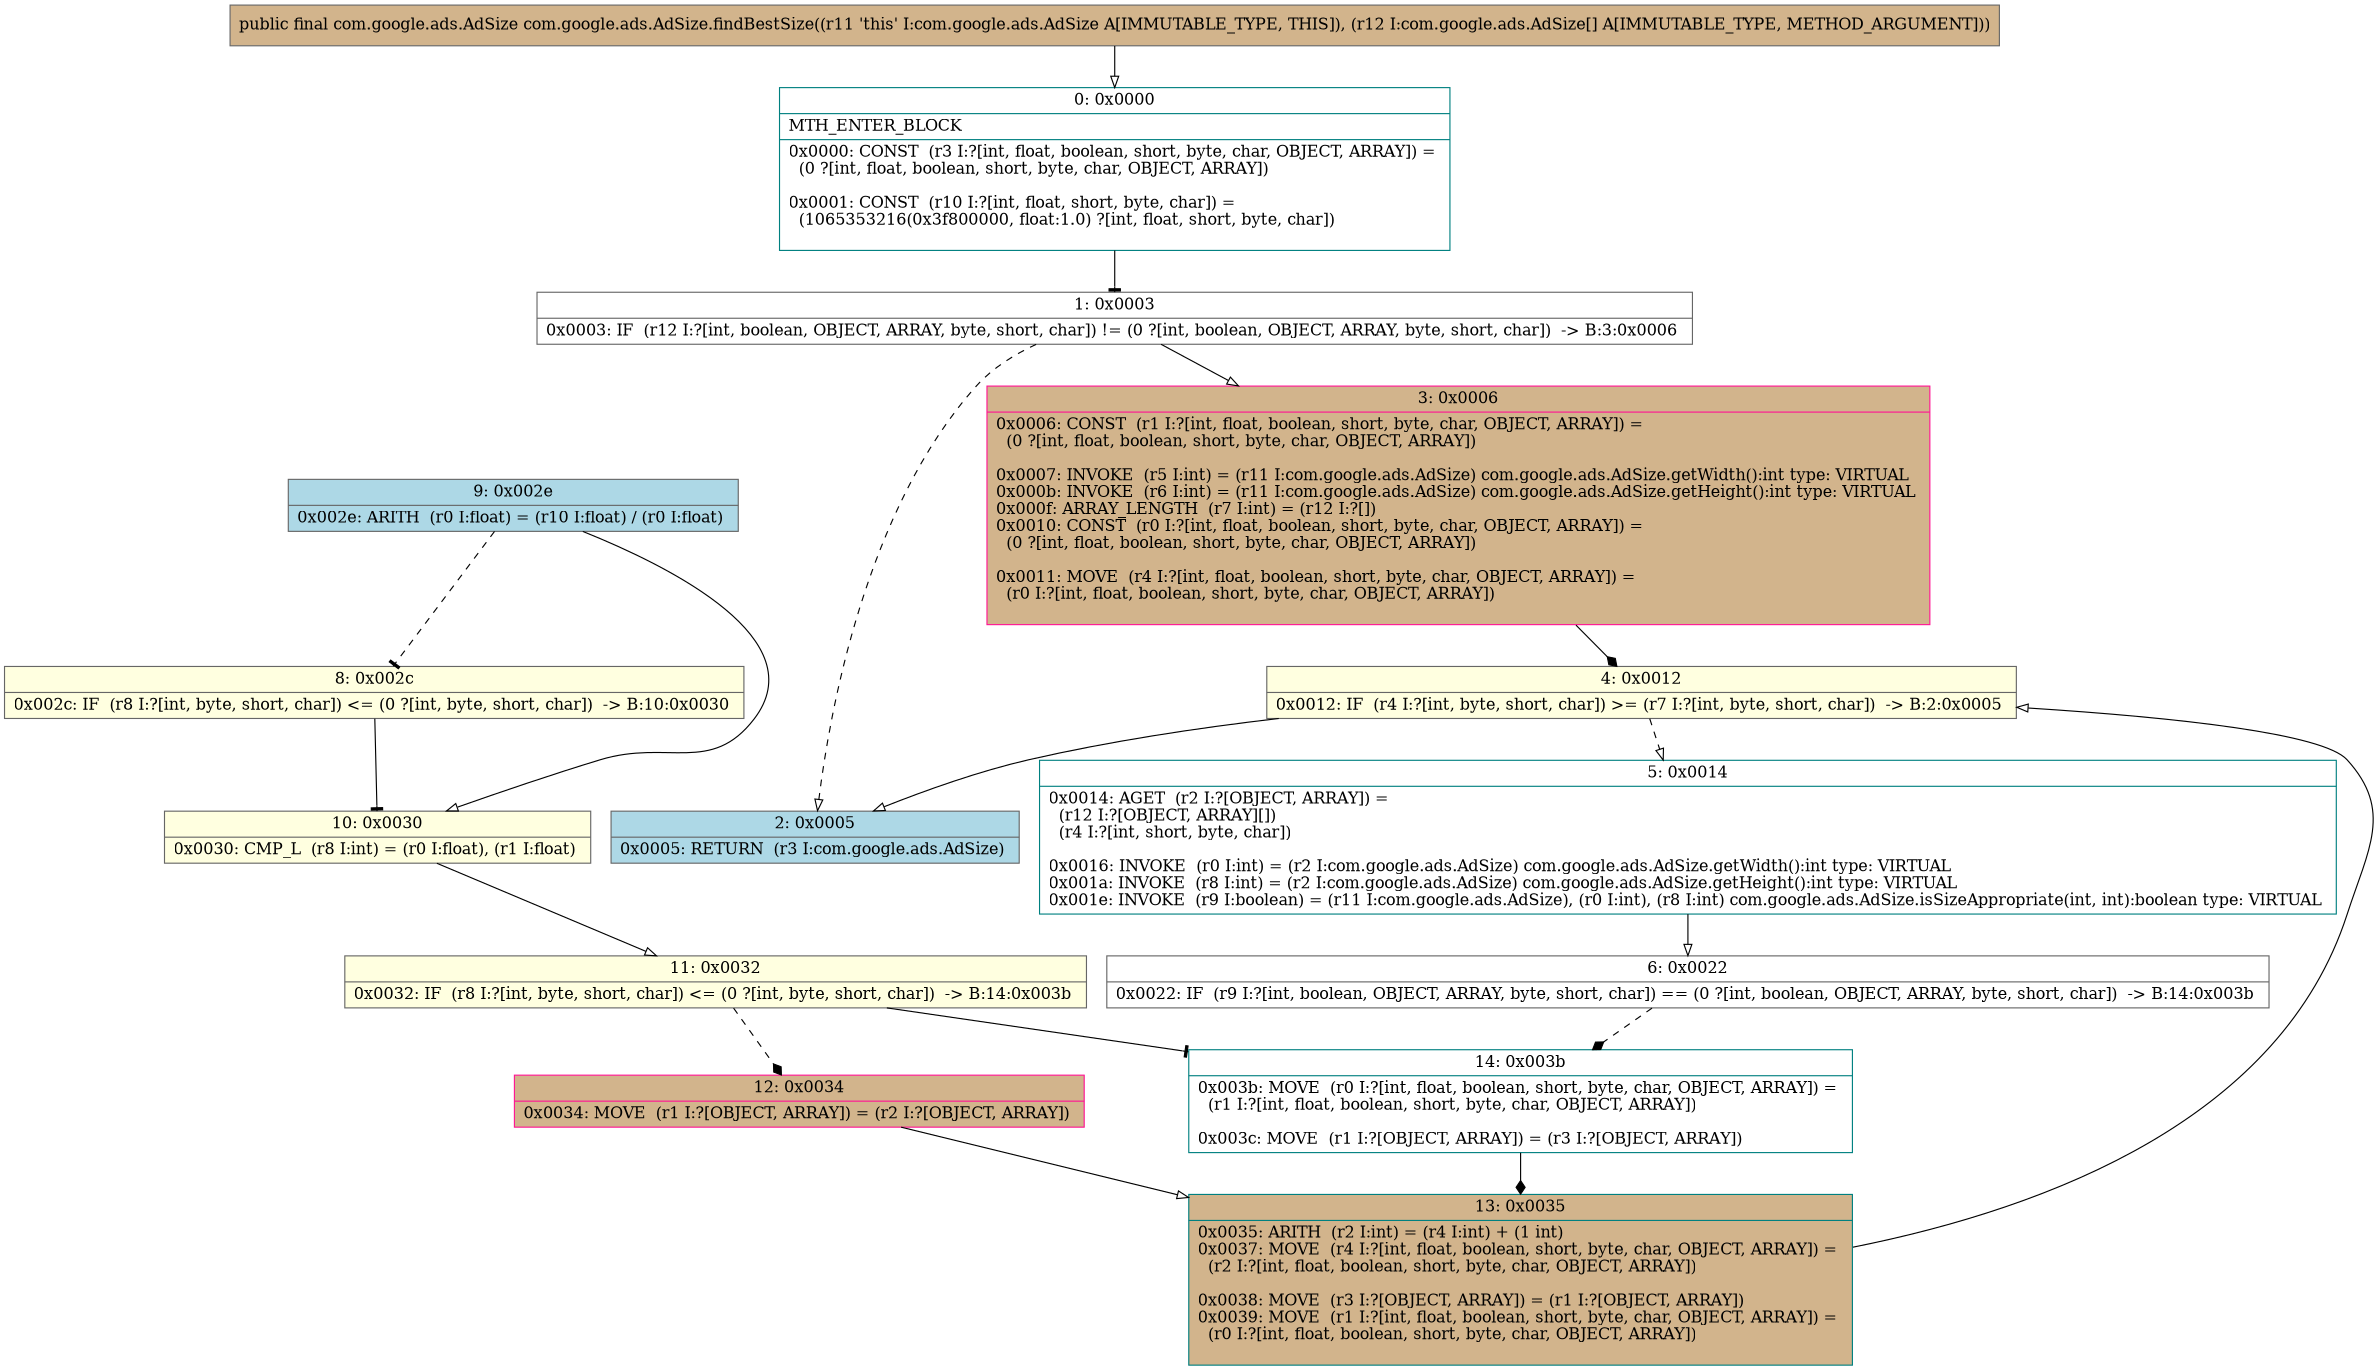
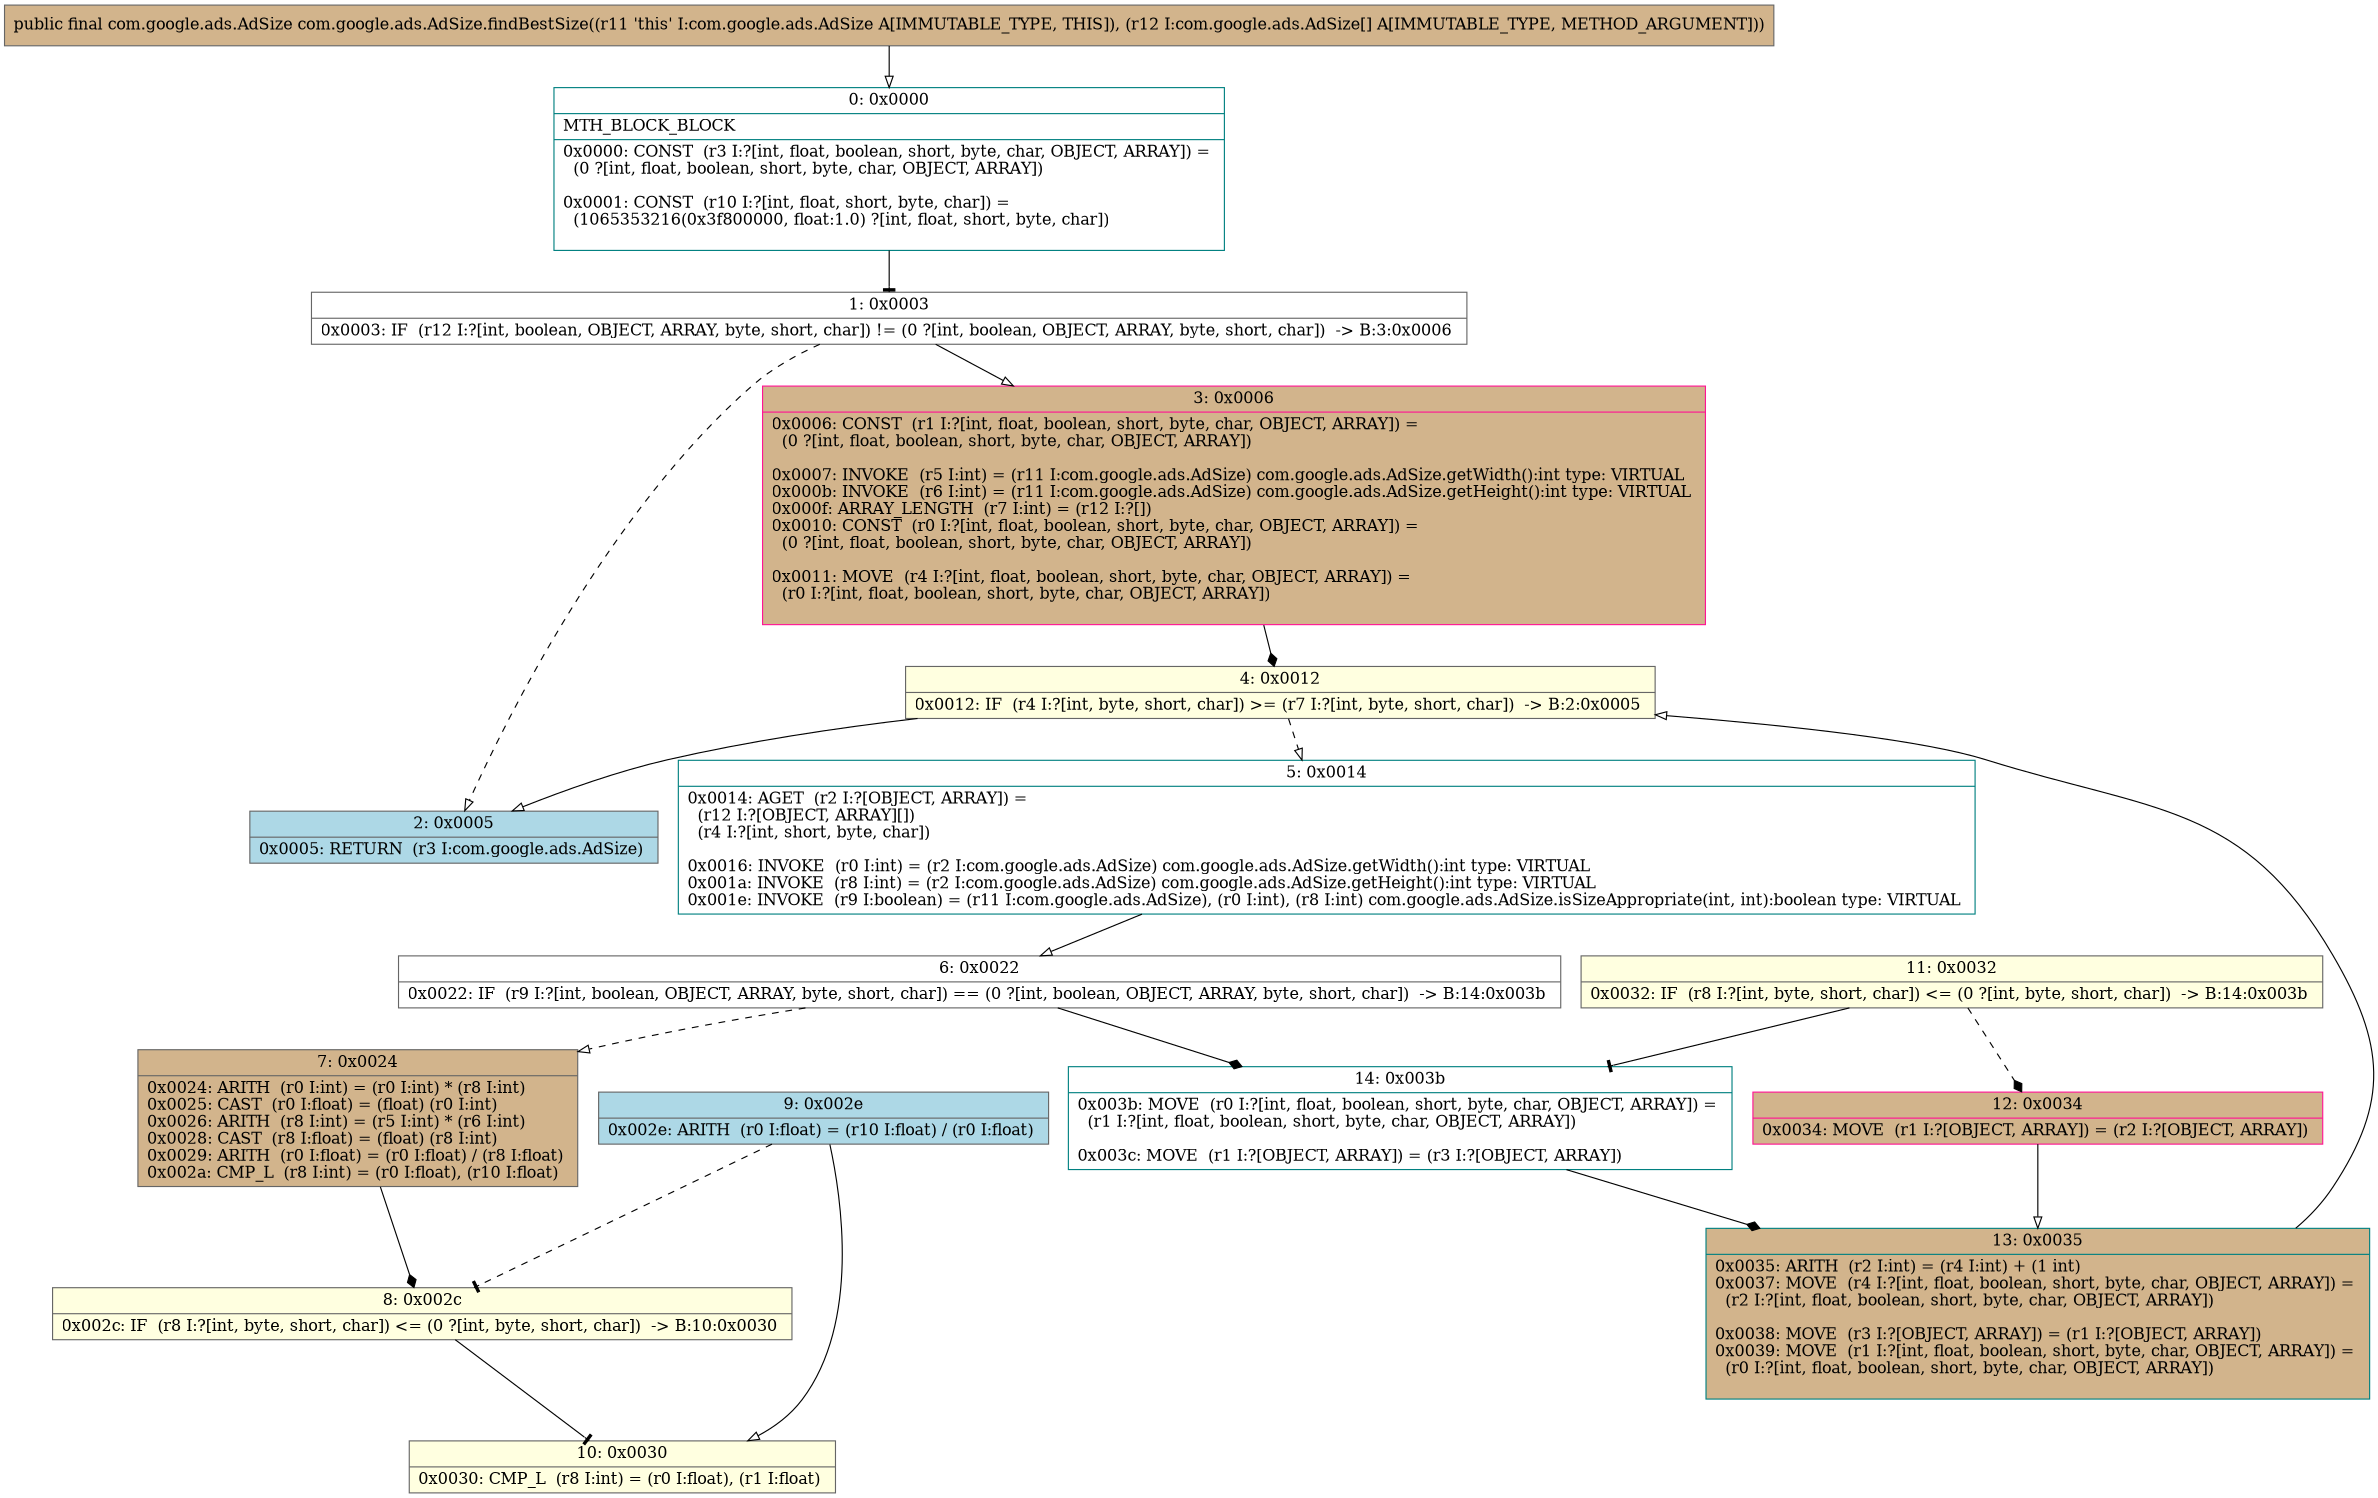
(876, 126) -> (650, 126)
(541, 907) -> none
(1628, 1025) -> (1143, 1035)
none -> (358, 1118)
